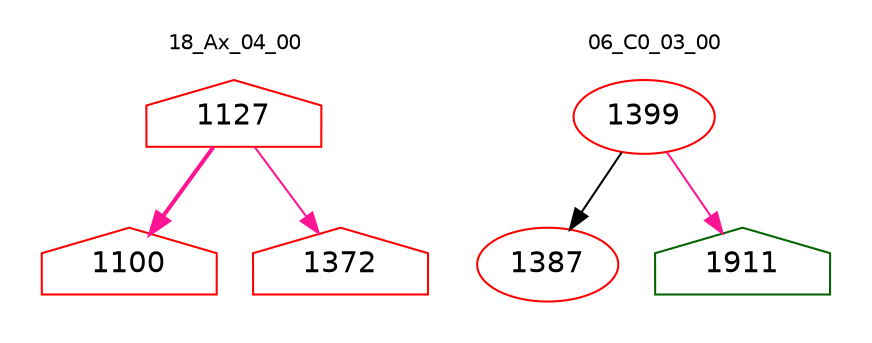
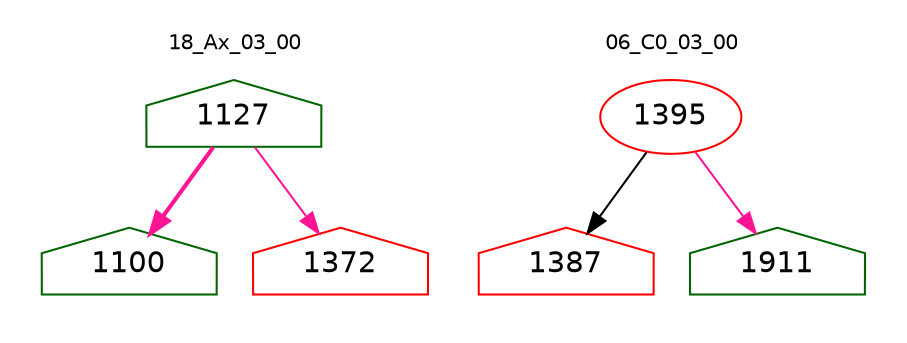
(235, 44) -> (235, 44)
(234, 117) -> (234, 117)
(644, 117) -> (671, 117)
(129, 265) -> (129, 265)
(548, 265) -> (566, 265)
